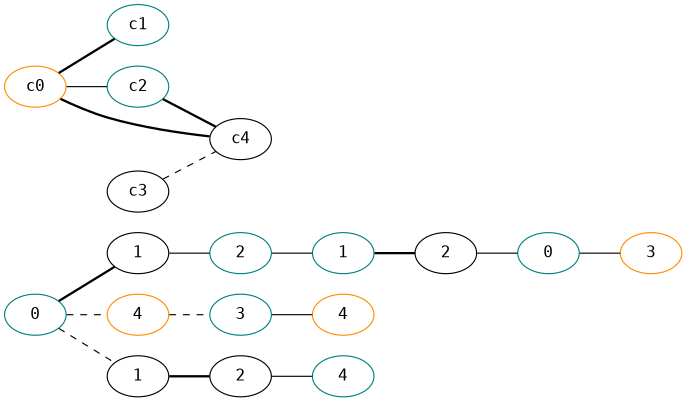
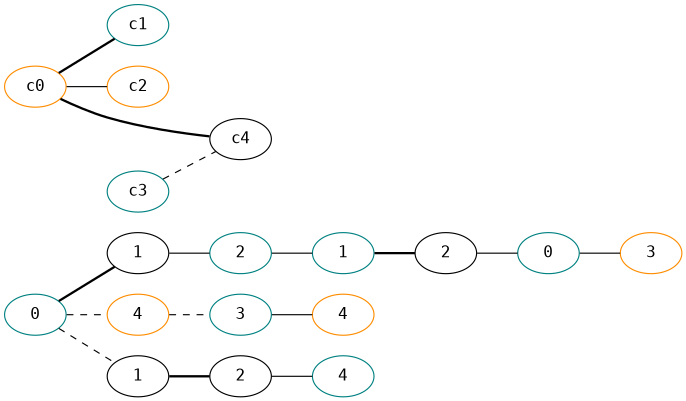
(138, 87) -> (138, 87)
(189, 113) -> none
(138, 192) -> (138, 192)
